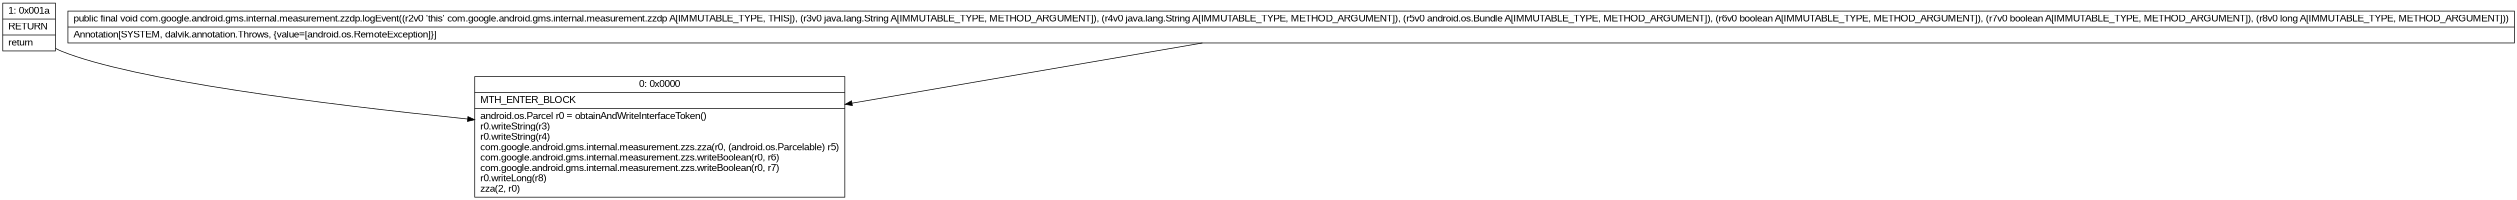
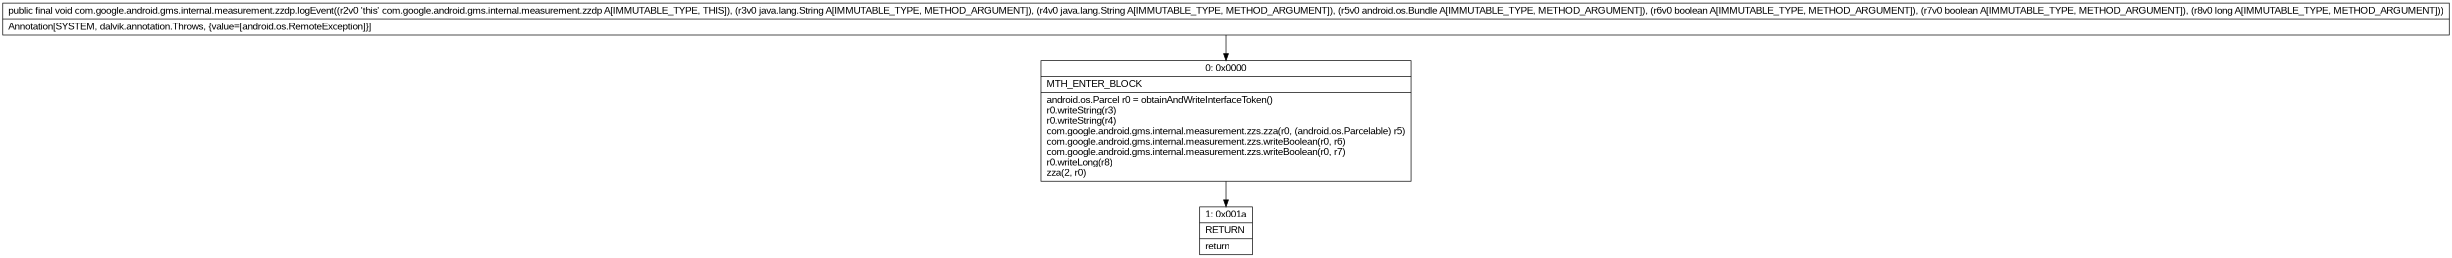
(260, 94) -> (1226, 190)
